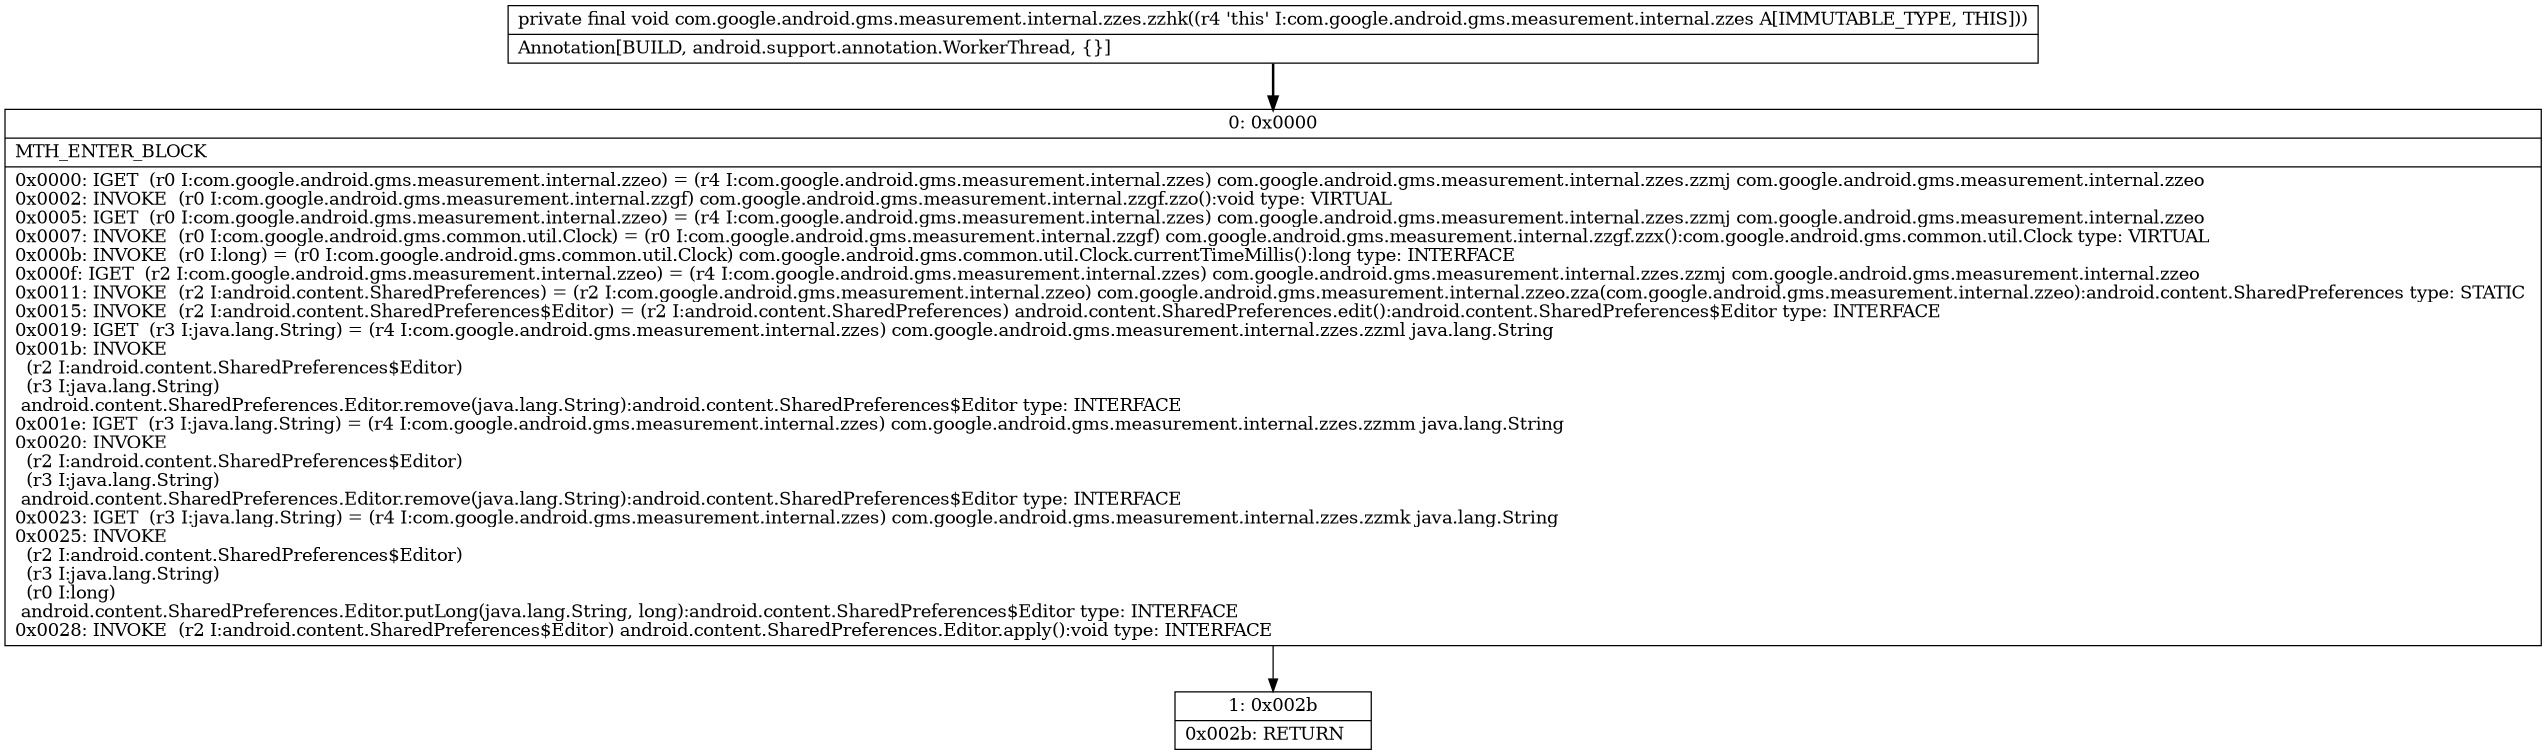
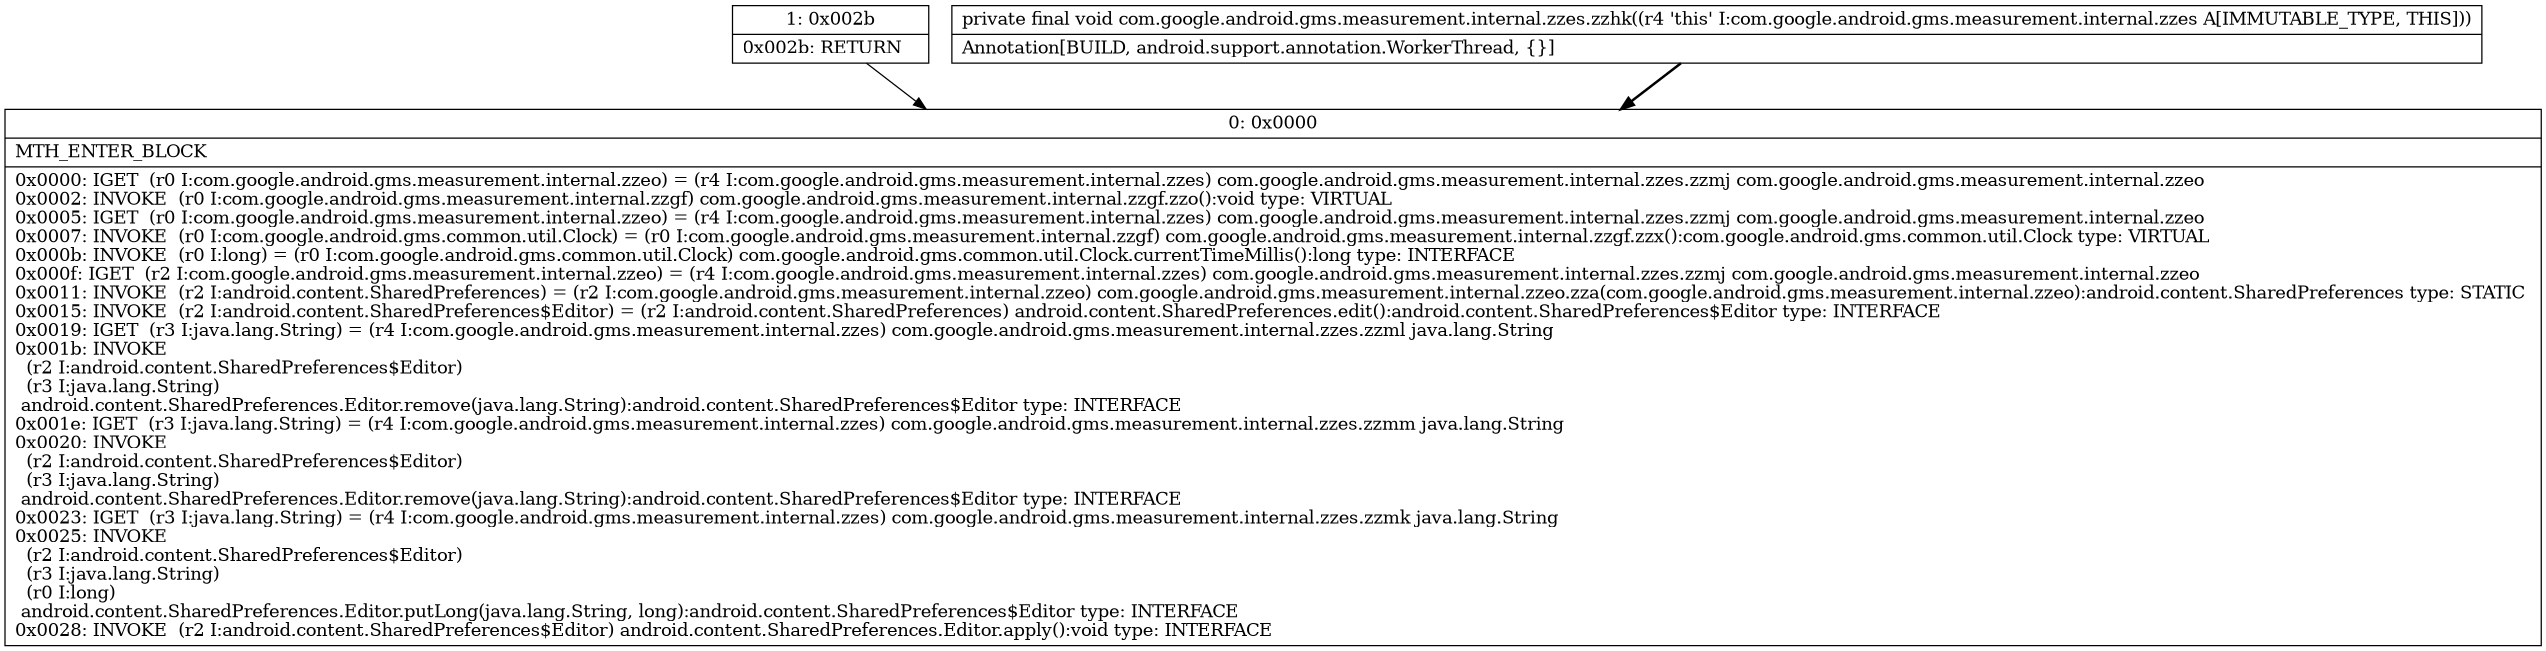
(1273, 662) -> (891, 82)
